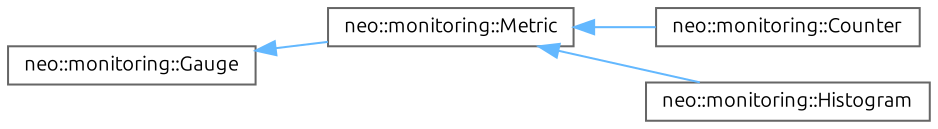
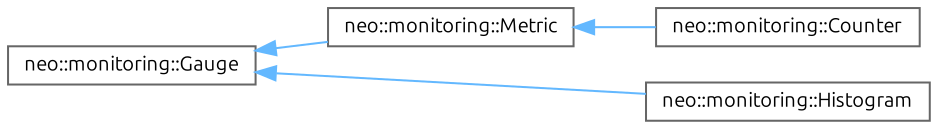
(629, 67) -> (461, 84)
